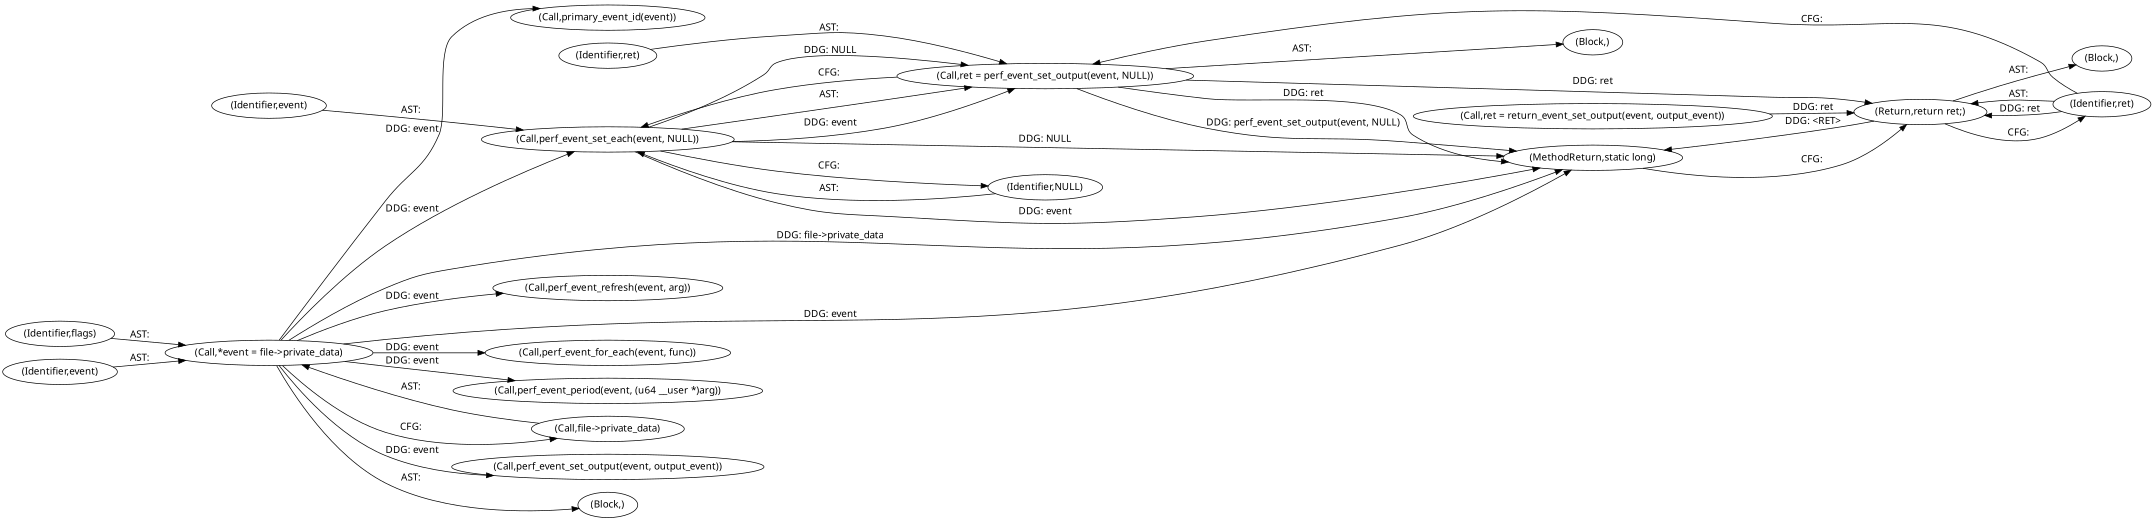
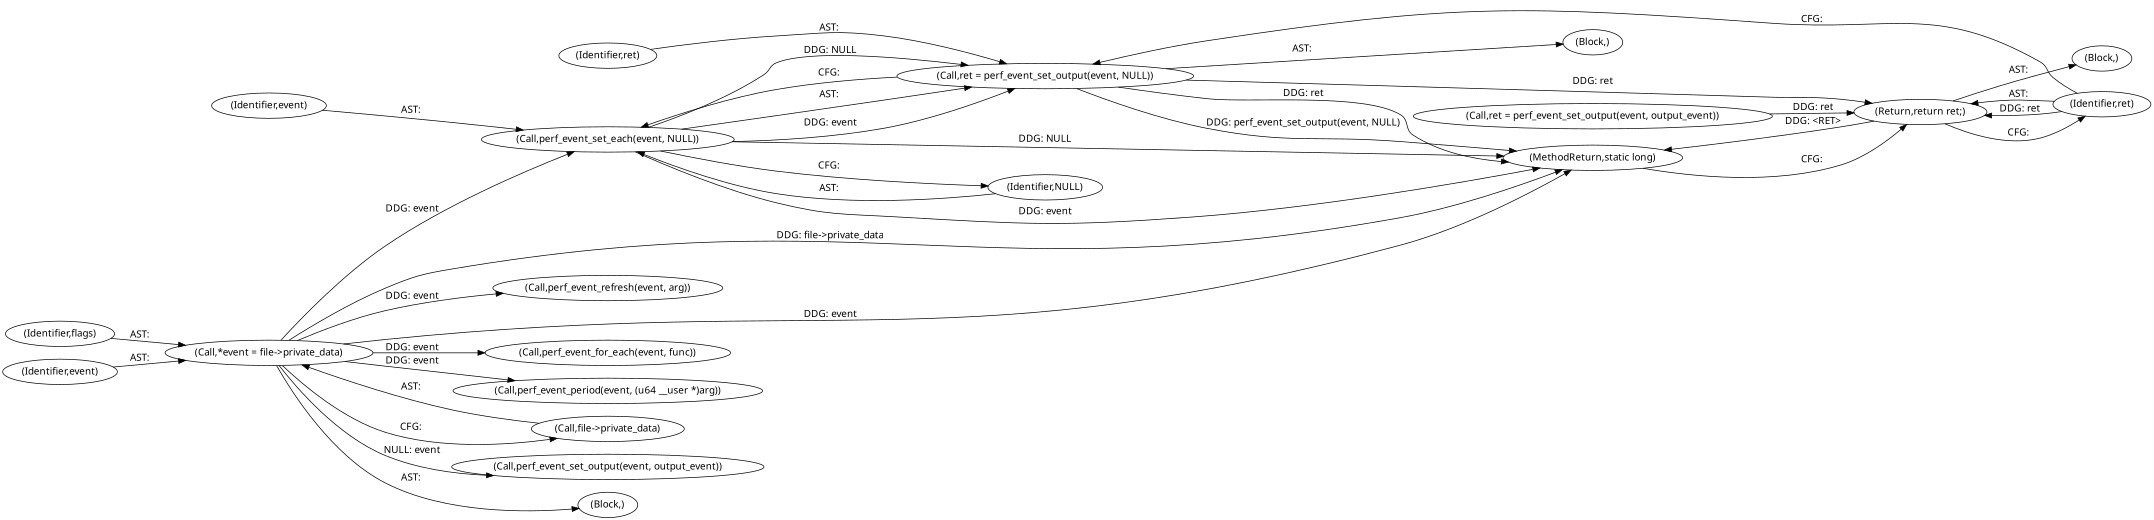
(608, 18) -> none
(1593, 116) -> (1593, 116)
(412, 450) -> (412, 450)
